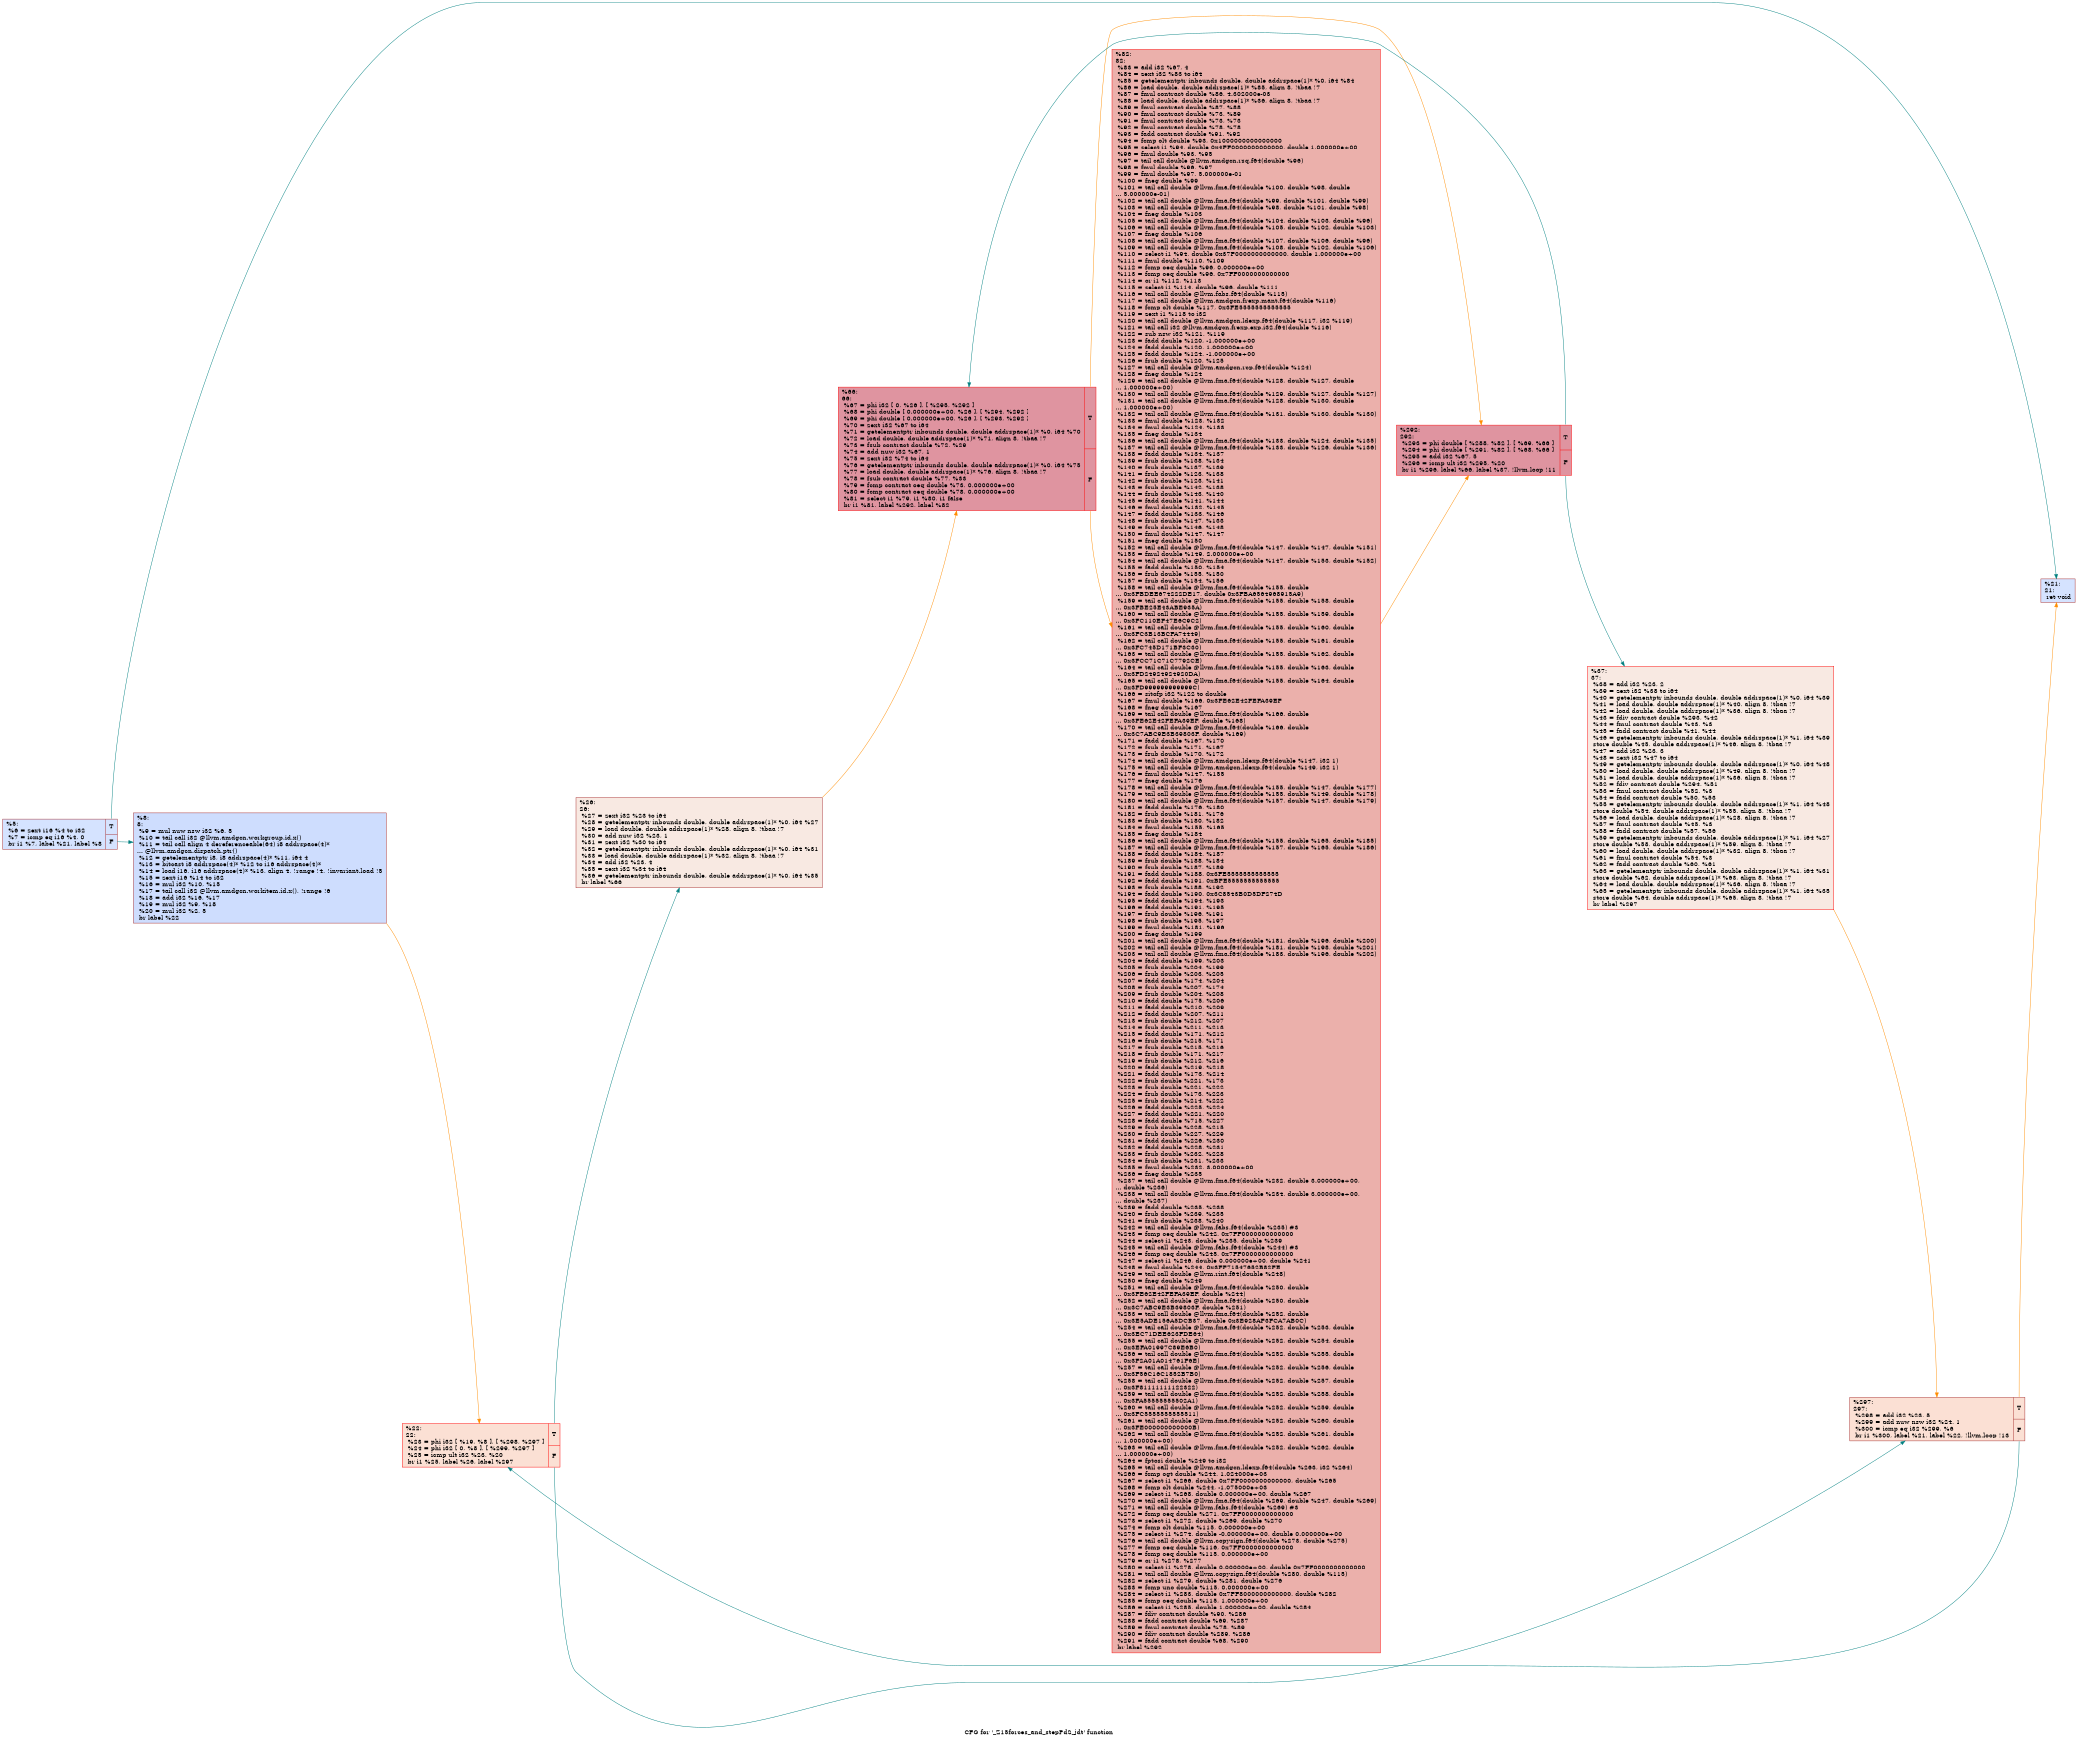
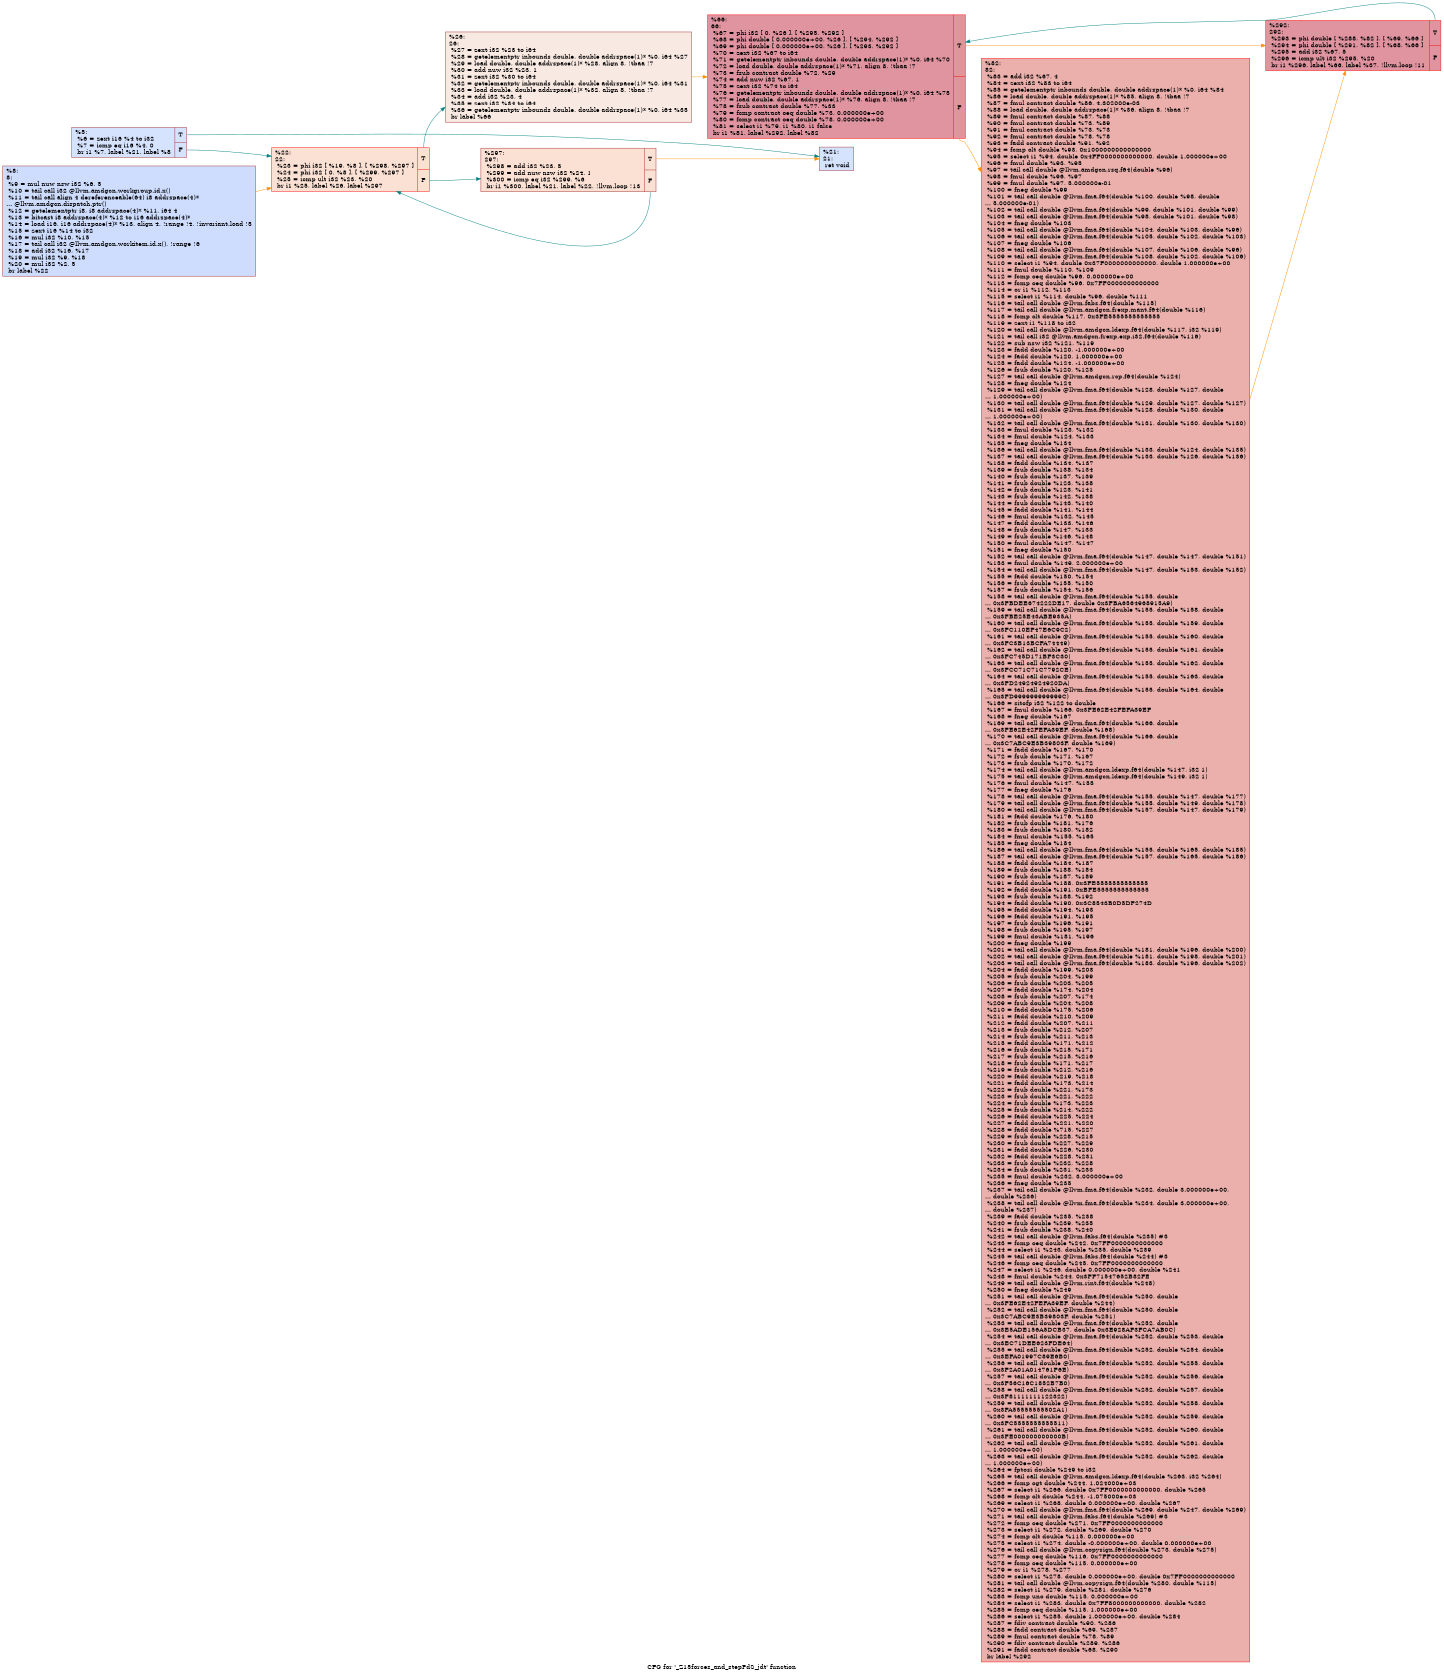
(1711, 788) -> none
(123, 842) -> (227, 152)
